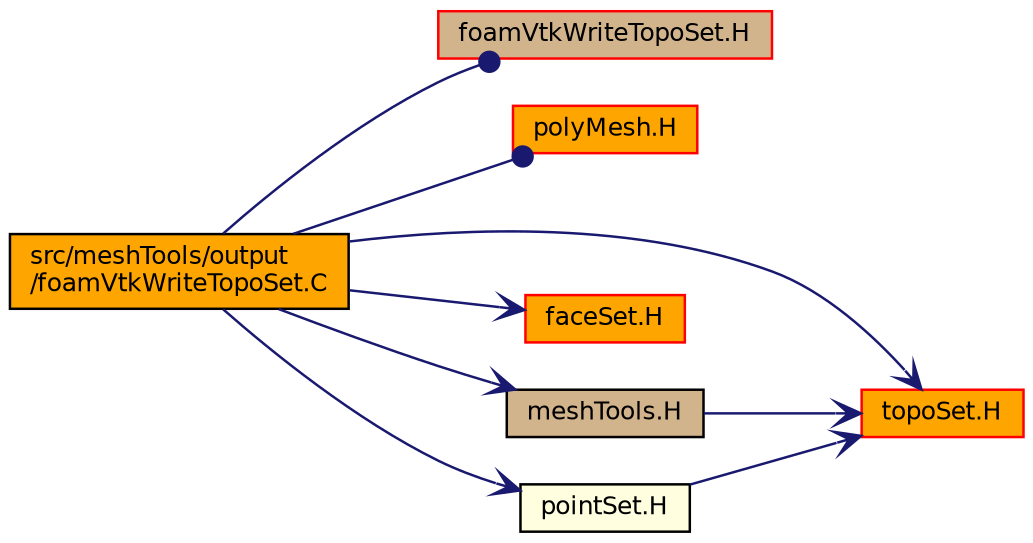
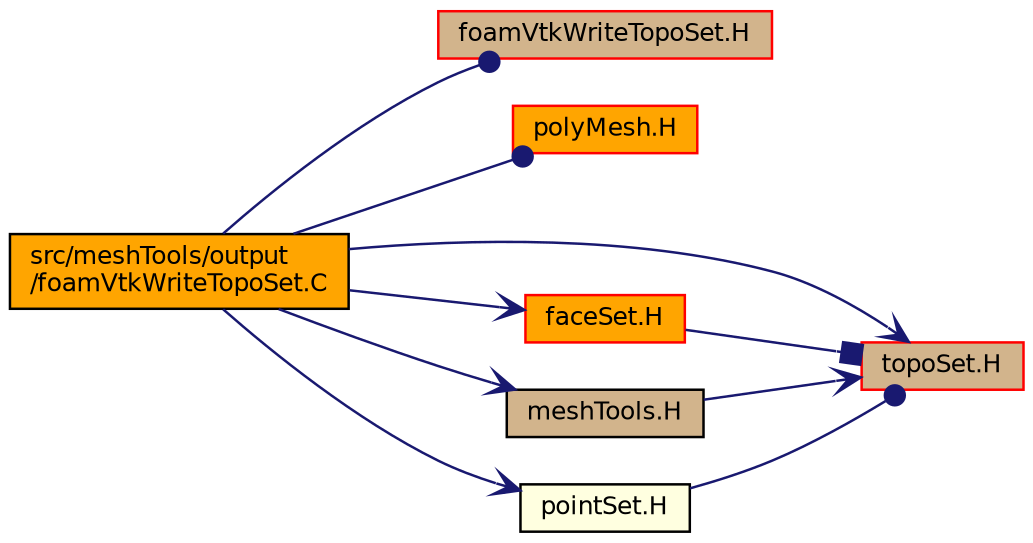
none -> (761, 341)
(943, 413) -> (943, 366)
(763, 464) -> (791, 452)
